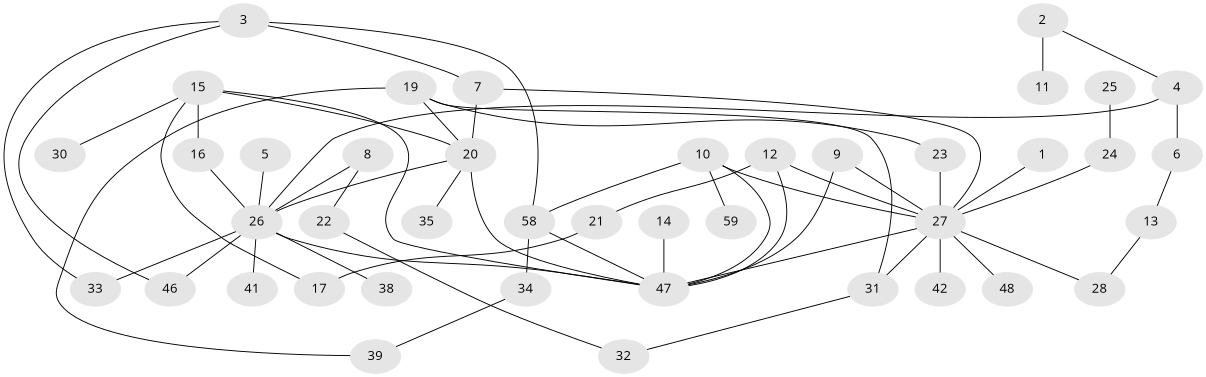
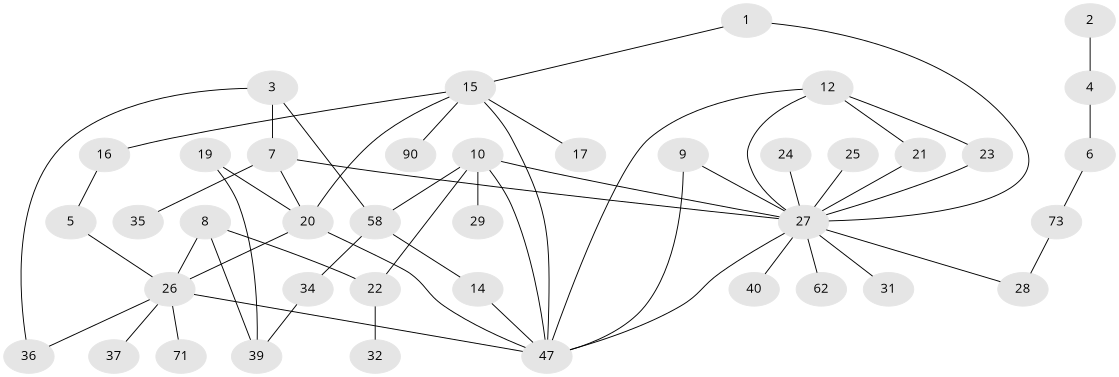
none -> (609, 54)
(1043, 88) -> none
(698, 108) -> none
(707, 114) -> none
(1110, 121) -> (828, 189)
(675, 123) -> (909, 120)
(60, 155) -> (411, 155)
(228, 189) -> (88, 189)
(449, 189) -> (205, 189)
none -> (427, 222)
(731, 222) -> (478, 222)
(1151, 222) -> (1057, 222)
(489, 254) -> (862, 189)
(597, 256) -> (427, 256)
(95, 289) -> none
(170, 289) -> (29, 357)
none -> (231, 289)
(252, 289) -> (181, 357)
(387, 289) -> (114, 357)
(940, 289) -> (821, 289)
(1007, 289) -> (754, 289)
(749, 323) -> none
